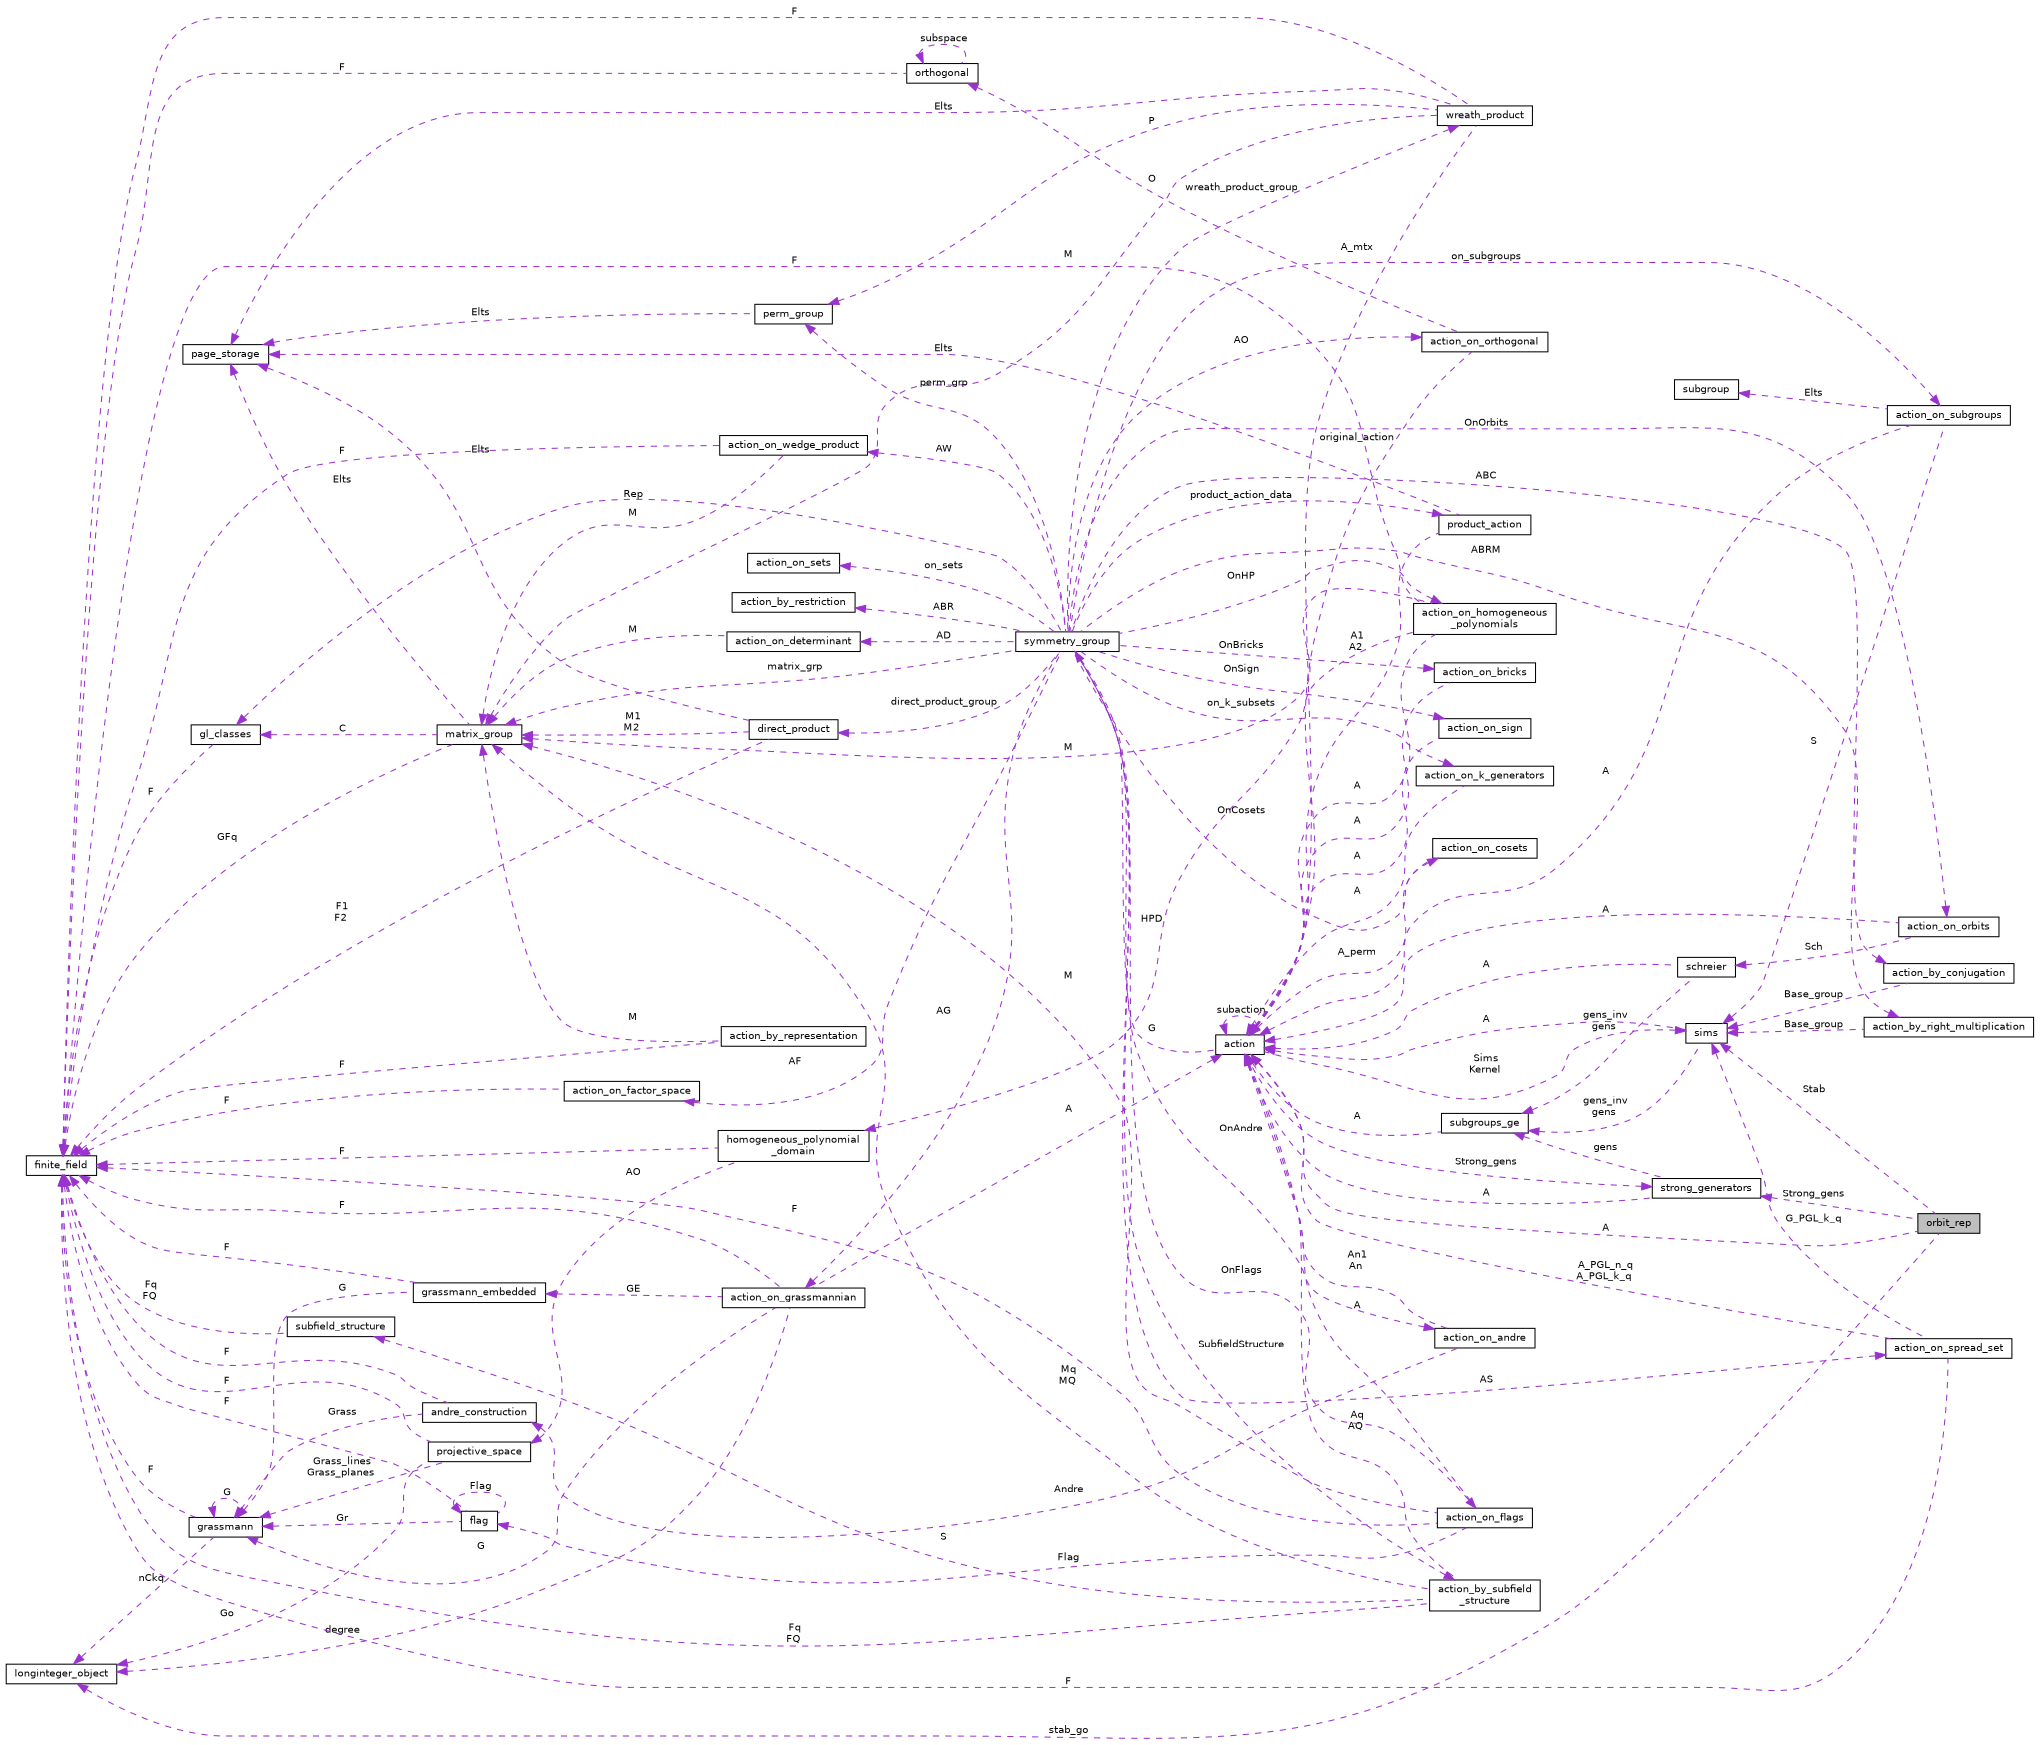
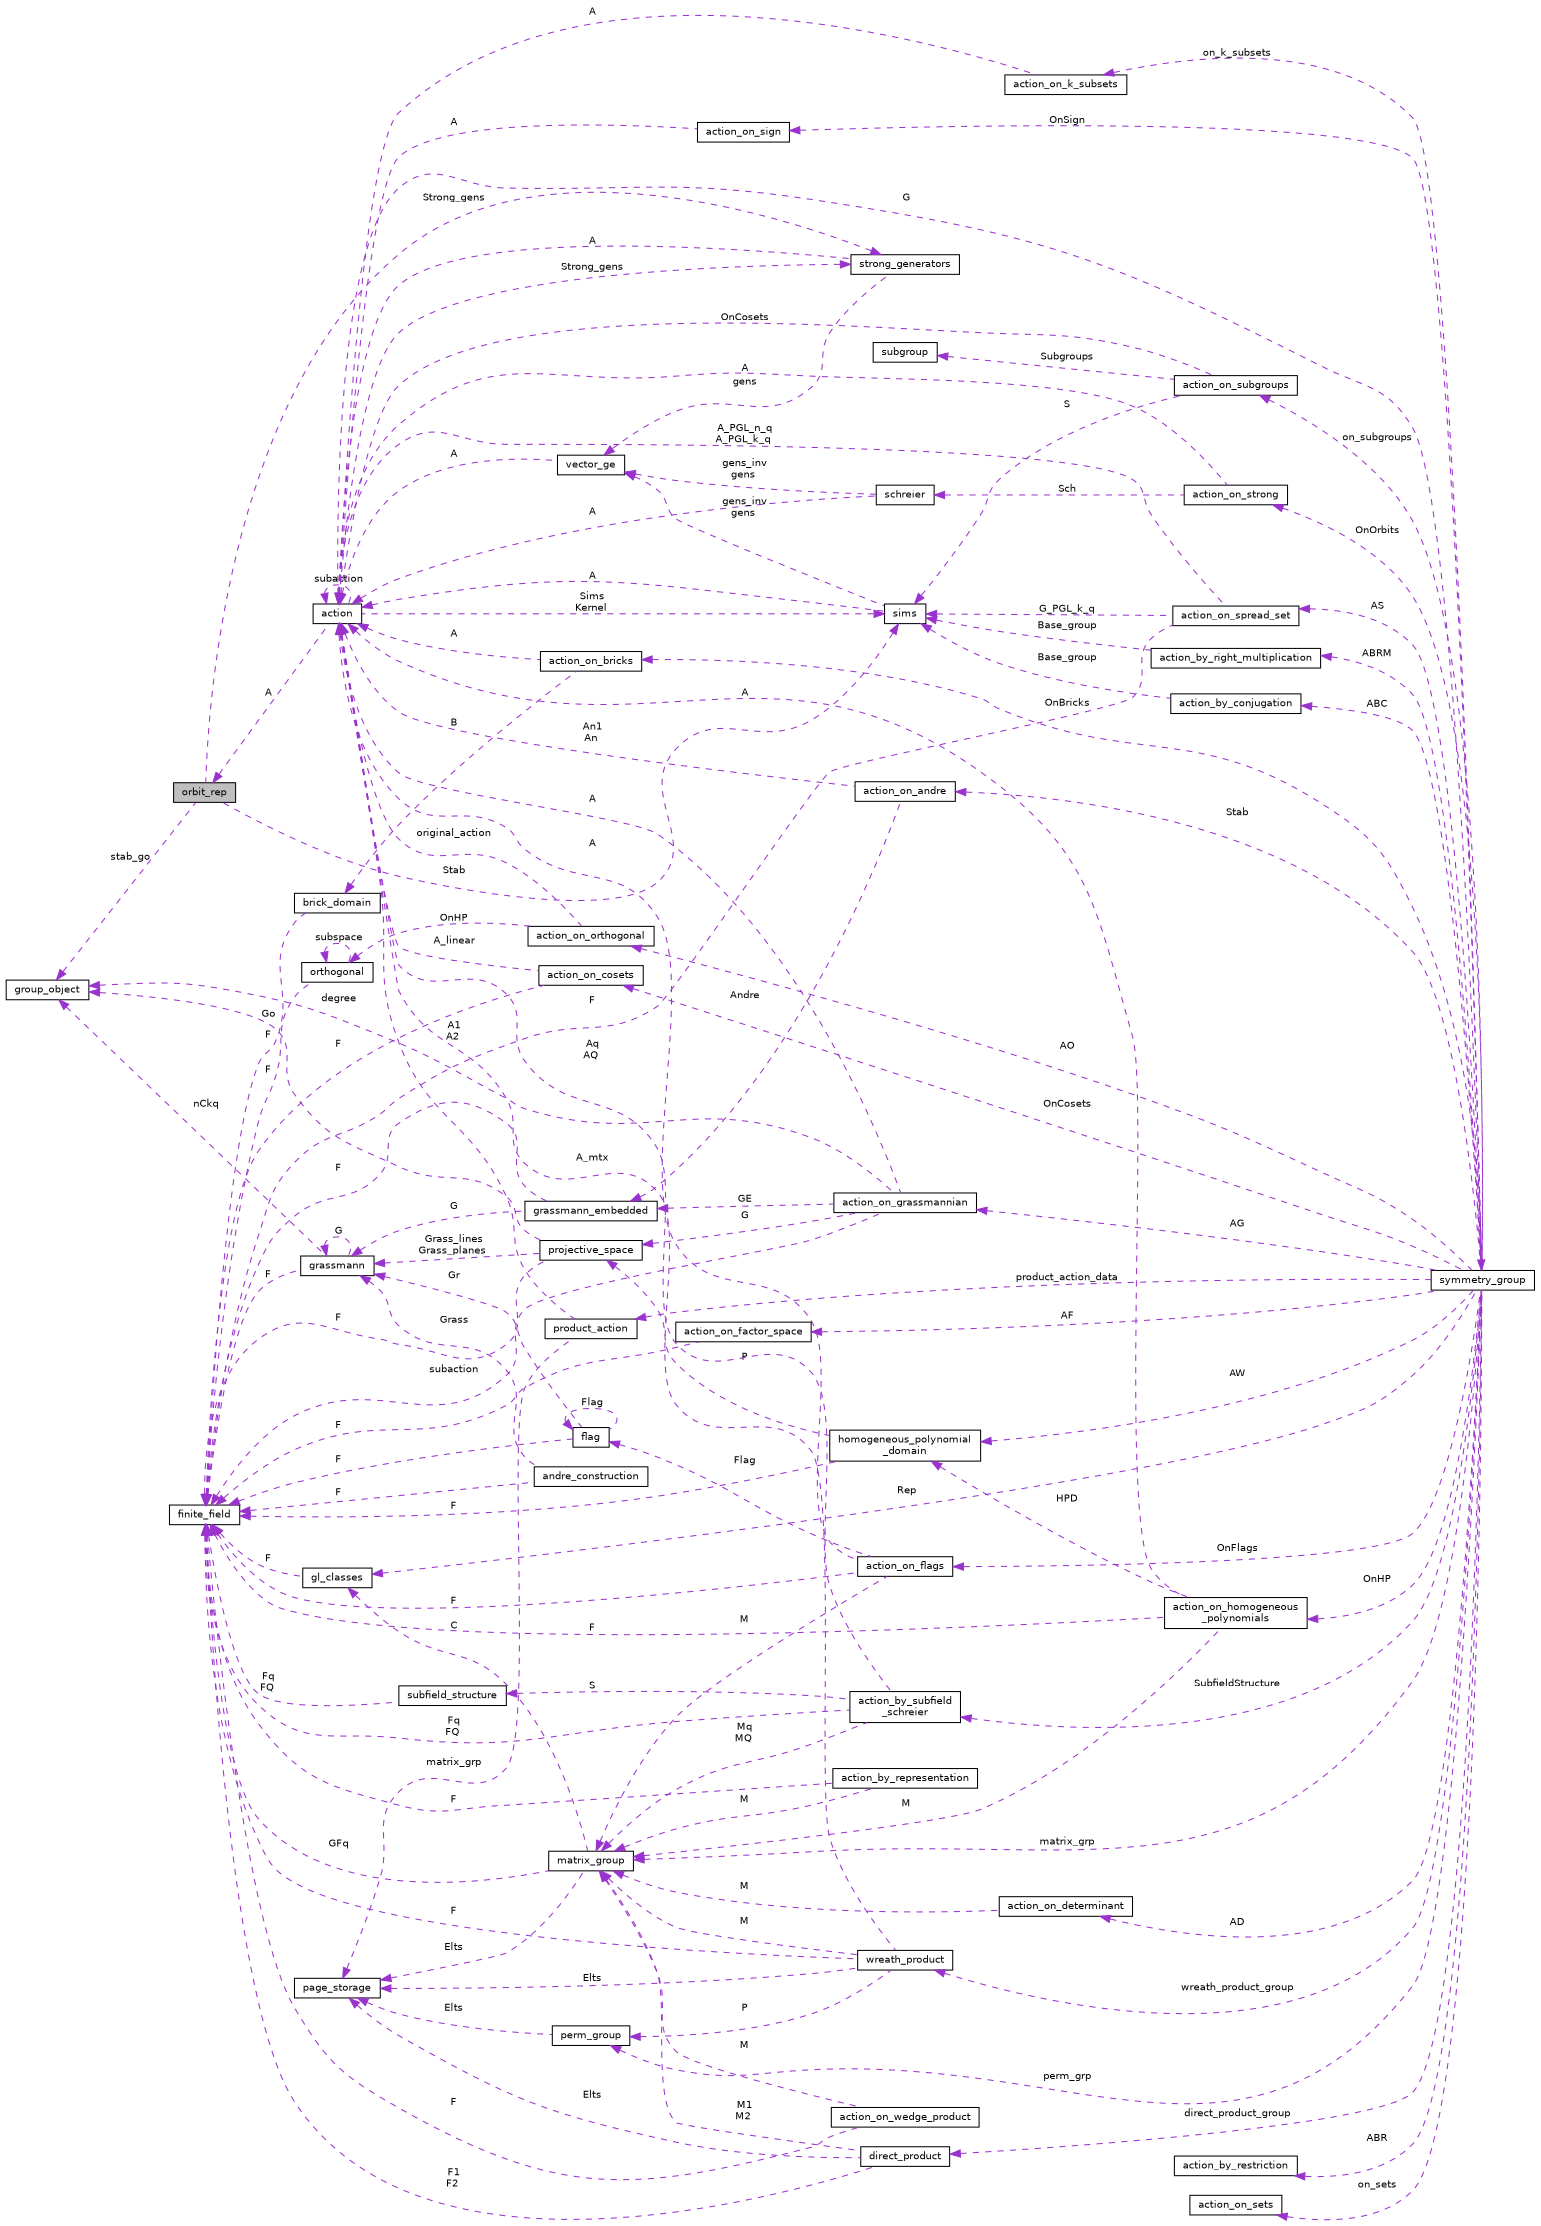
(1151, 179) -> (453, 918)
(942, 349) -> (453, 1762)
(1812, 393) -> (1066, 357)
(1017, 493) -> (1245, 1400)
(1604, 771) -> (743, 318)
(1485, 776) -> (1066, 85)
none -> (337, 903)
(1949, 927) -> (1236, 495)
(1356, 952) -> (453, 941)
(1485, 1123) -> (591, 465)
(1240, 1129) -> (1236, 813)
none -> (265, 1143)
(632, 1172) -> (743, 1357)
(341, 1205) -> (453, 1370)
(1540, 1231) -> (274, 699)
(986, 1520) -> (797, 1018)
(557, 1533) -> (756, 1230)
(1485, 1595) -> (905, 1707)
(61, 1674) -> (48, 990)
